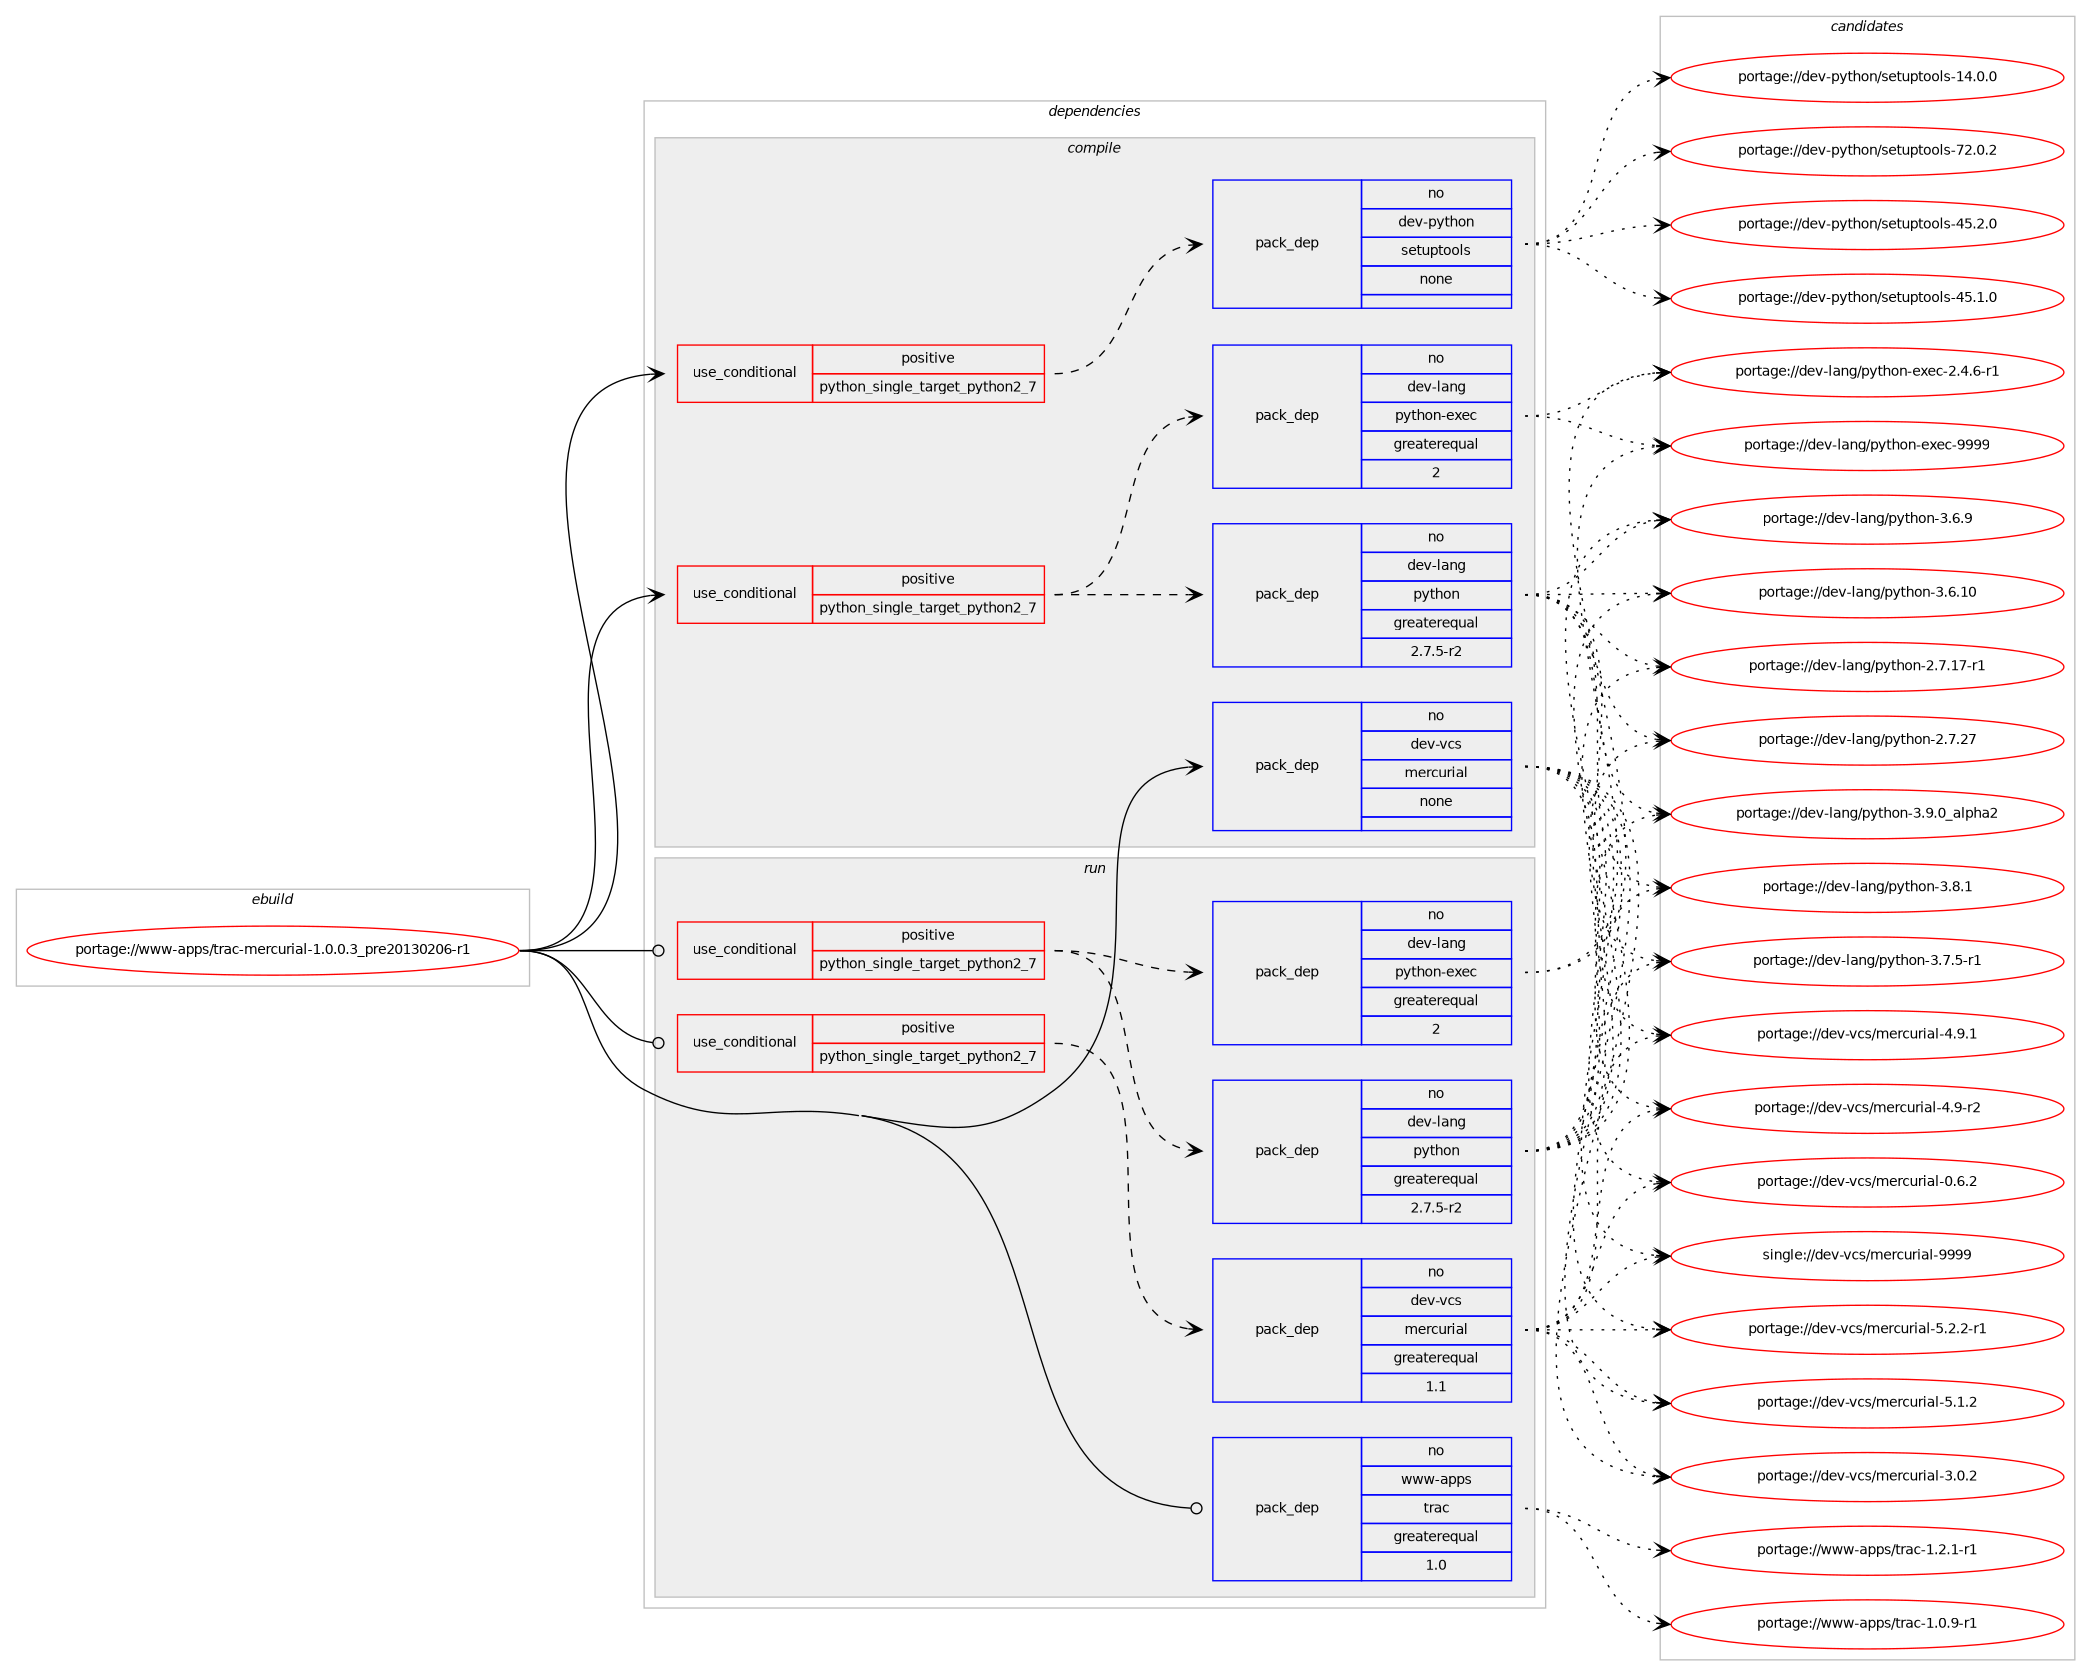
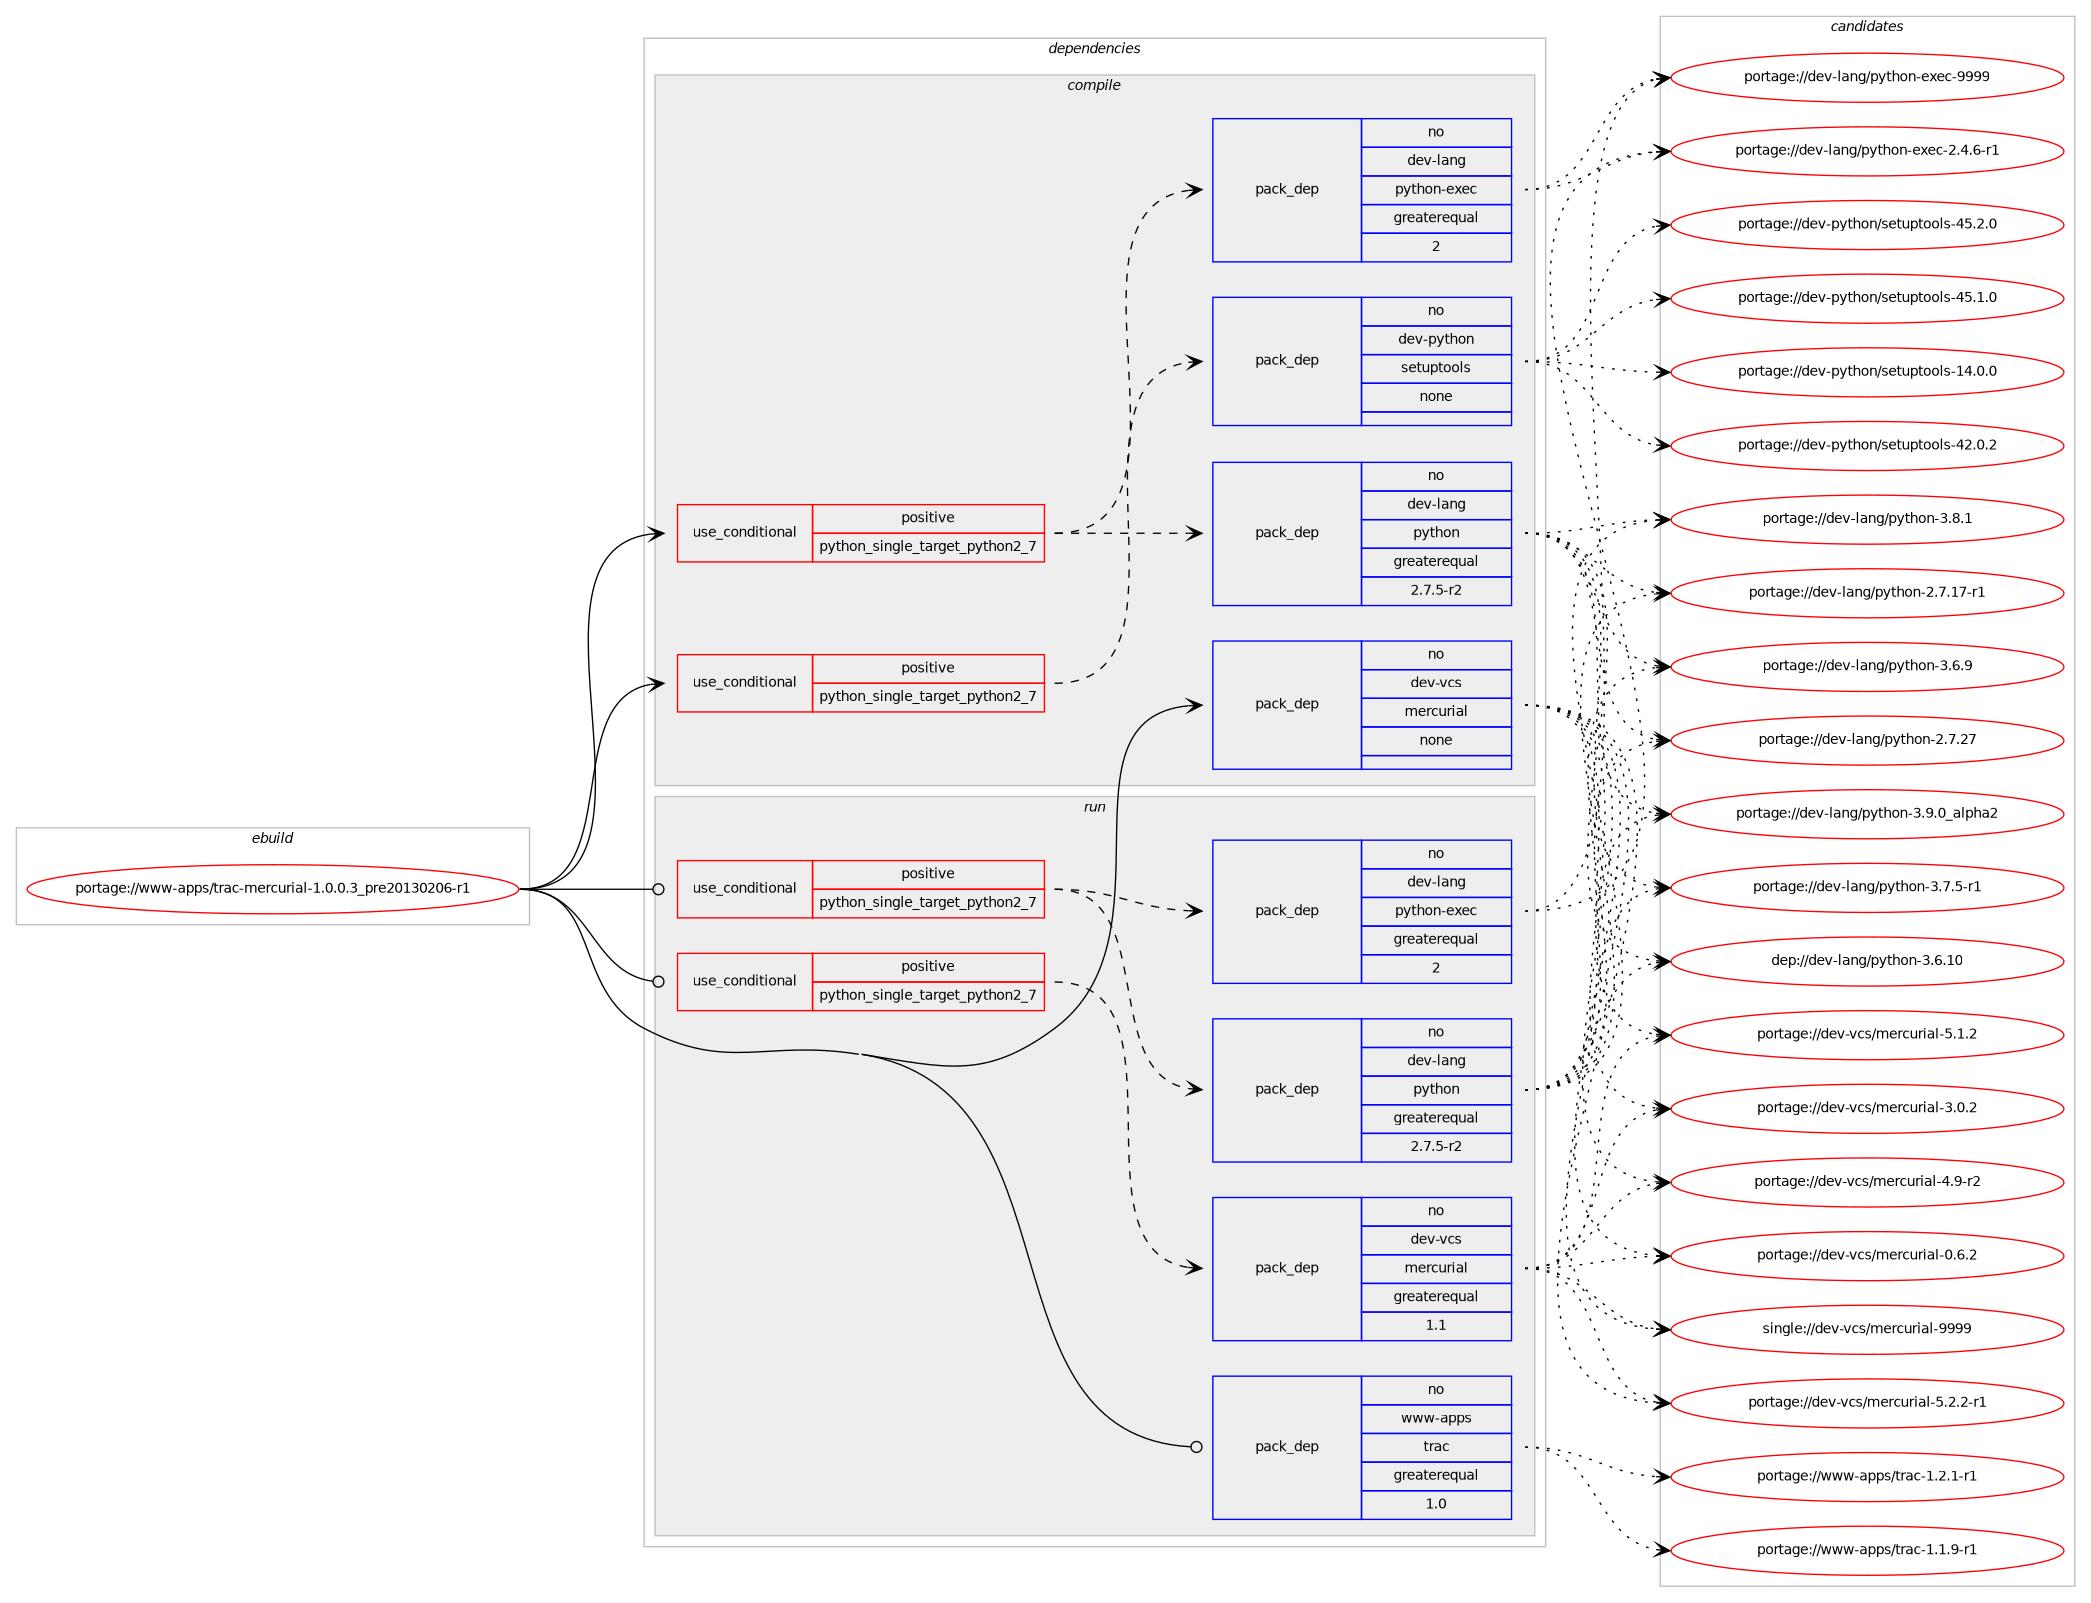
(1868, 151) -> (1868, 446)
(1868, 593) -> (1868, 962)
(1868, 1035) -> none
(1868, 1624) -> (1868, 1551)
